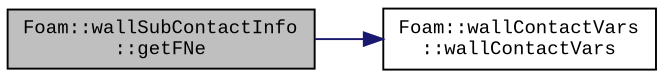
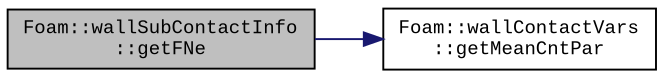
(520, 39) -> (520, 39)
